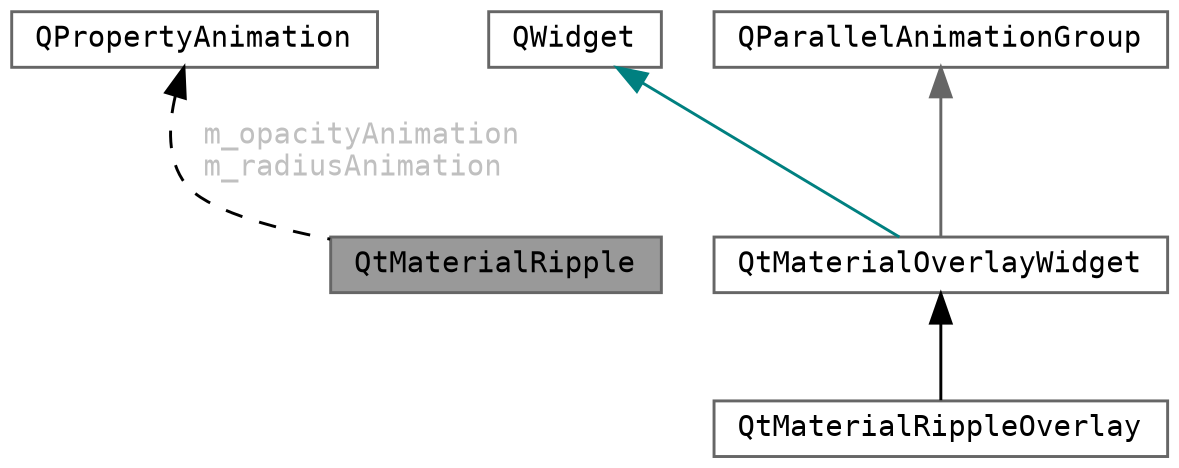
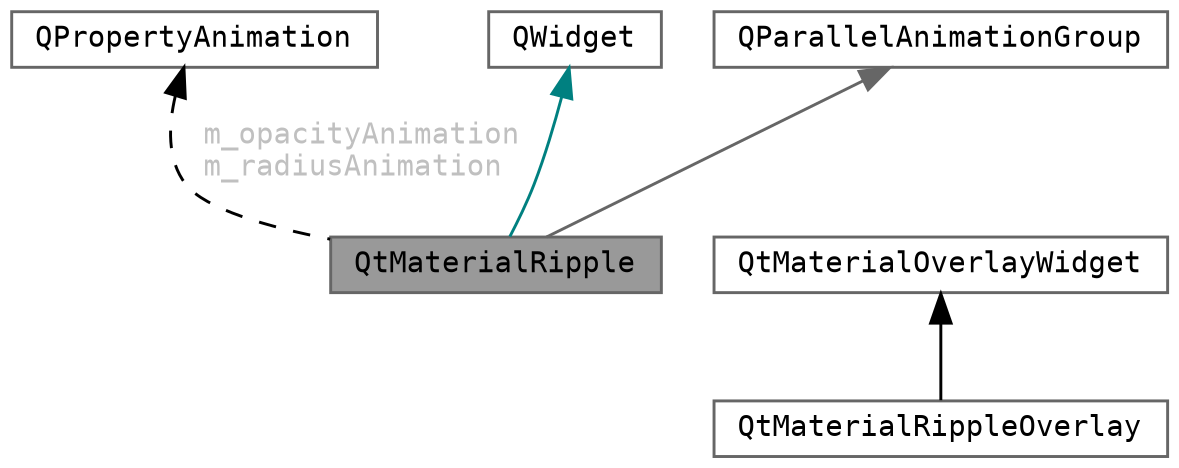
(771, 160) -> (540, 168)
(941, 168) -> (705, 159)
